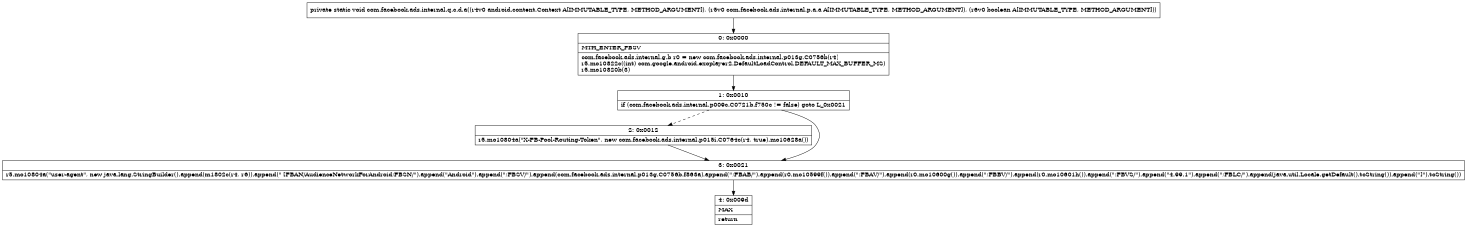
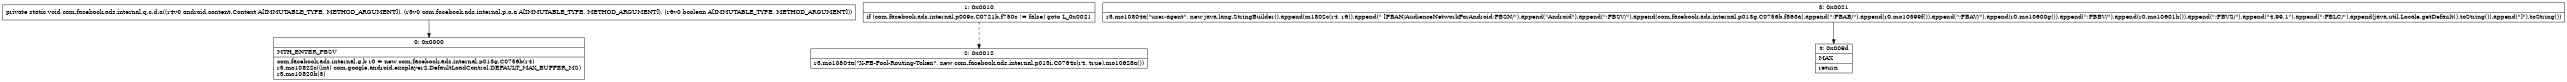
(734, 81) -> none
(819, 133) -> none
(687, 152) -> none
